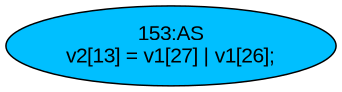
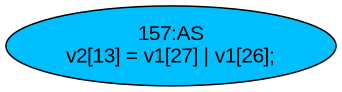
(171, 46) -> (171, 46)
